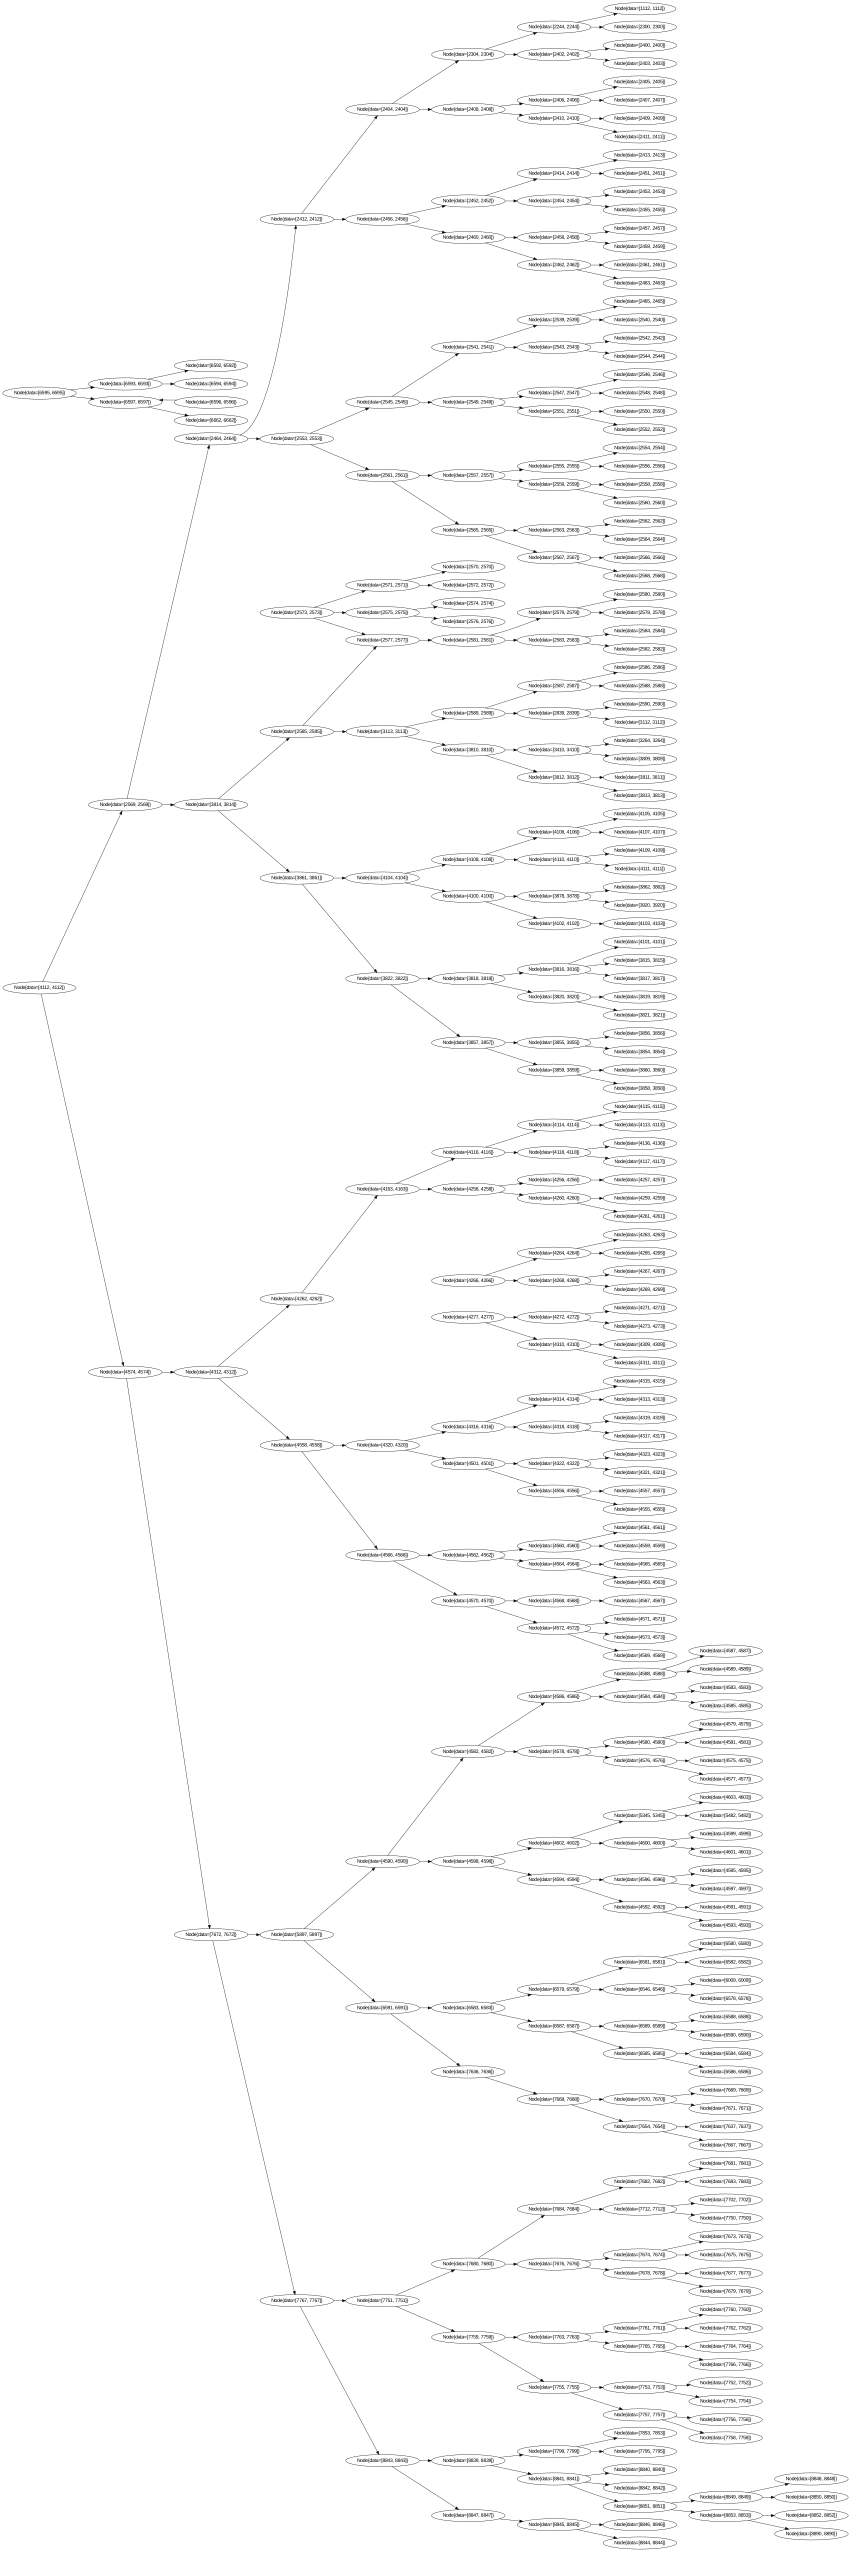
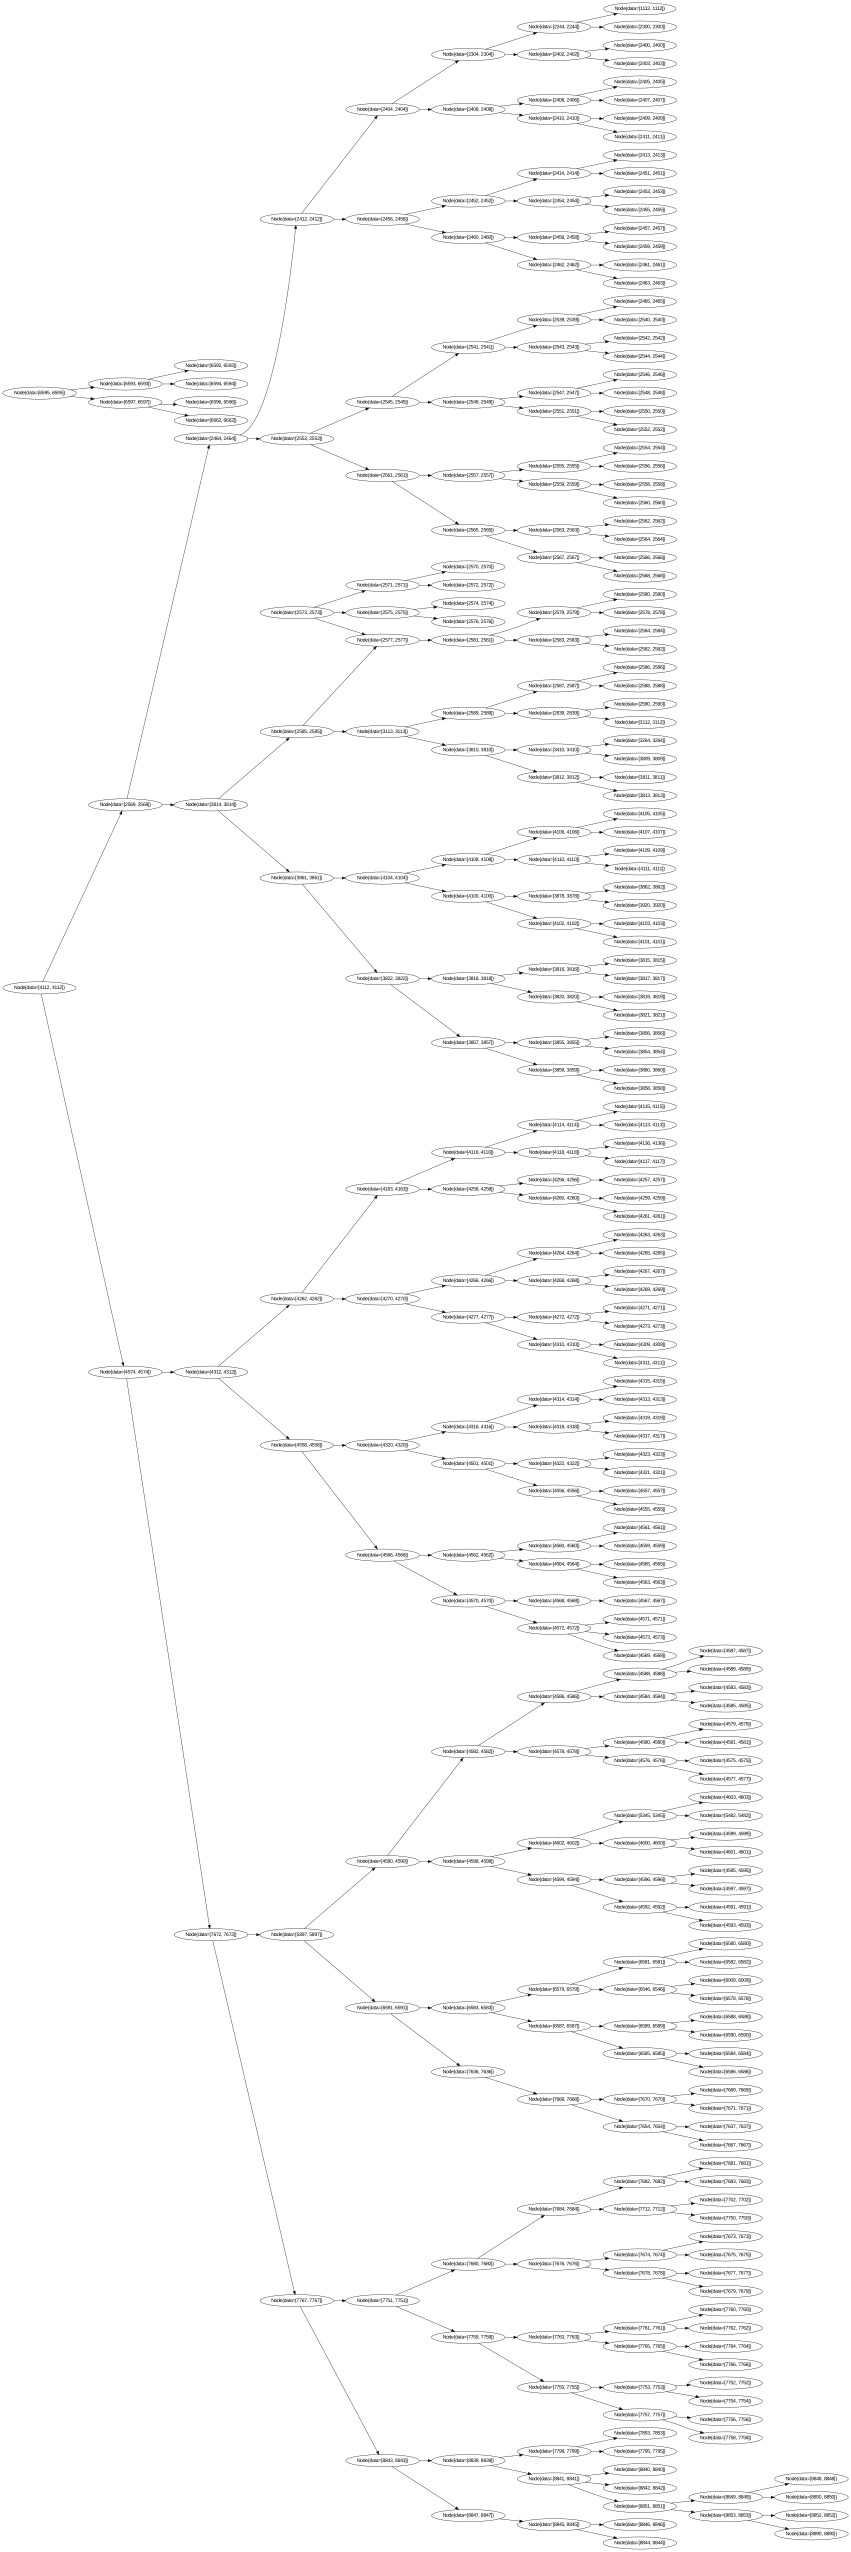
(170, 400) -> (166, 405)
(591, 955) -> (595, 933)
none -> (383, 1299)
